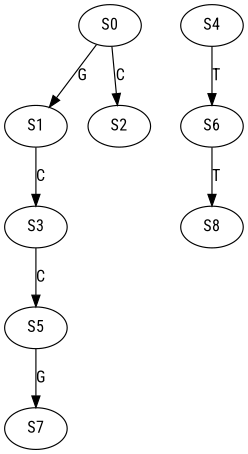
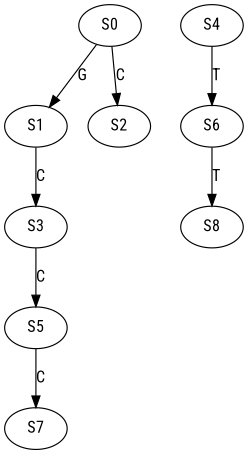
(41, 378) -> (41, 378)
